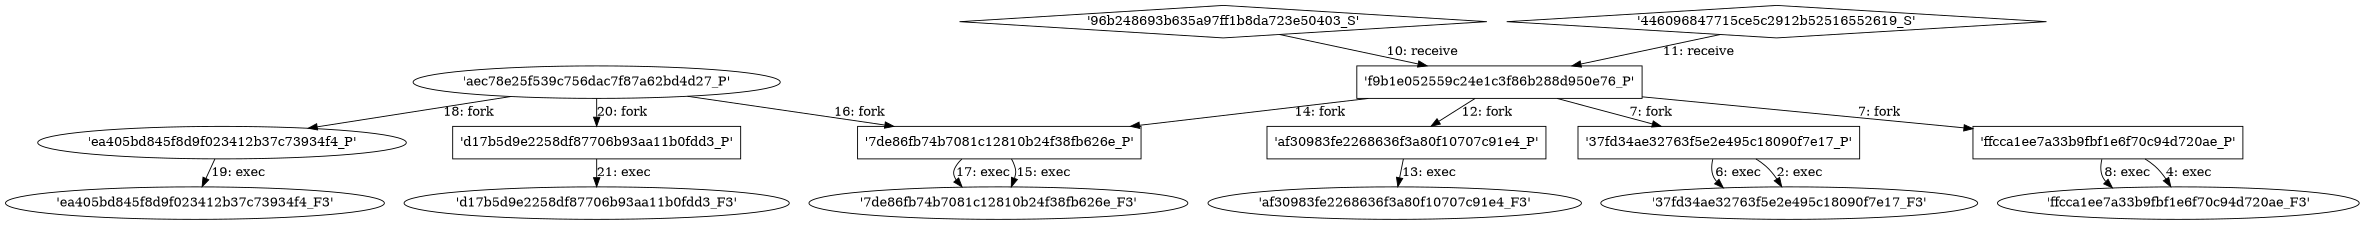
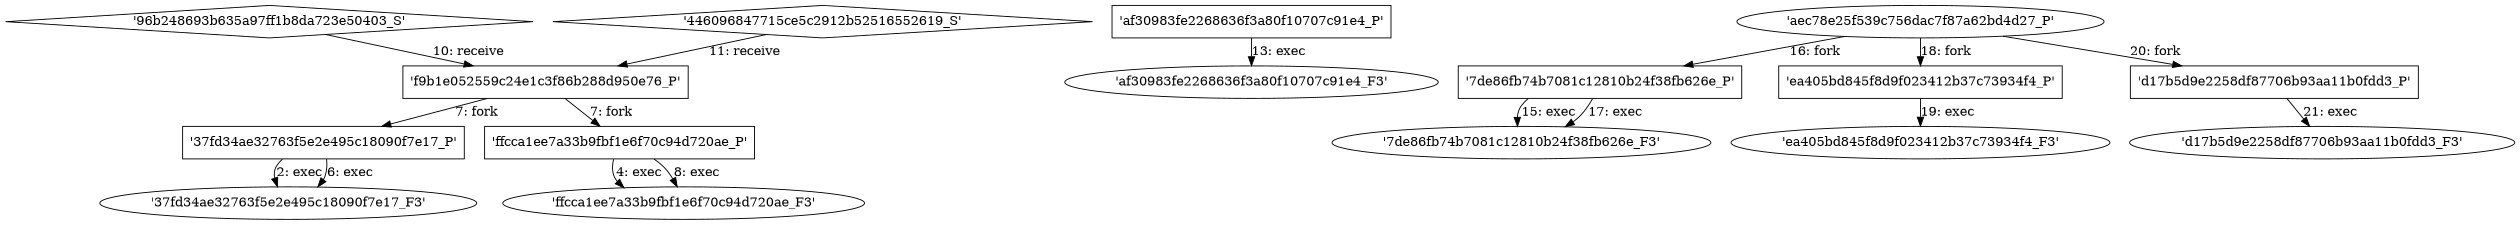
(1457, 110) -> none
(1254, 112) -> none
(222, 143) -> (1920, 82)
